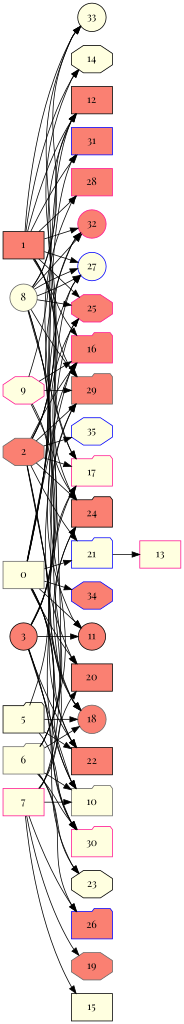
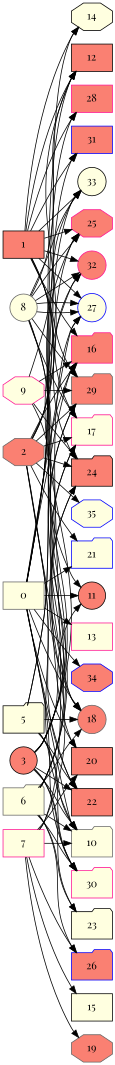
none -> (48, 450)
(122, 554) -> (55, 614)
none -> (57, 778)
(92, 884) -> (92, 925)
